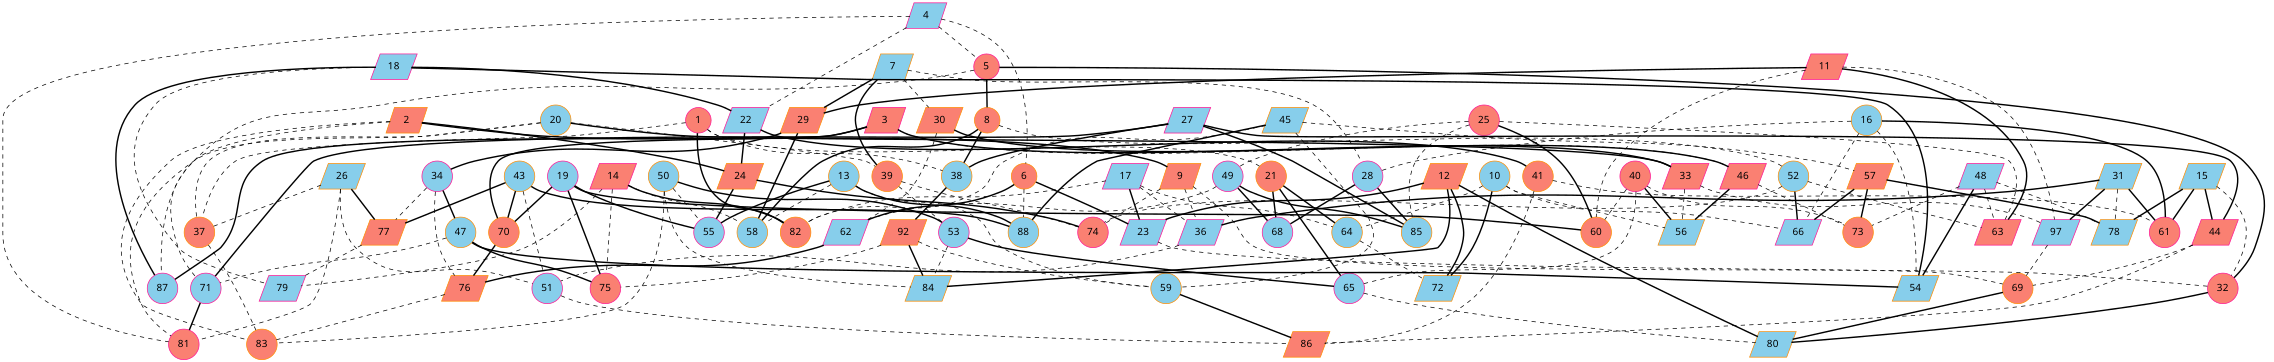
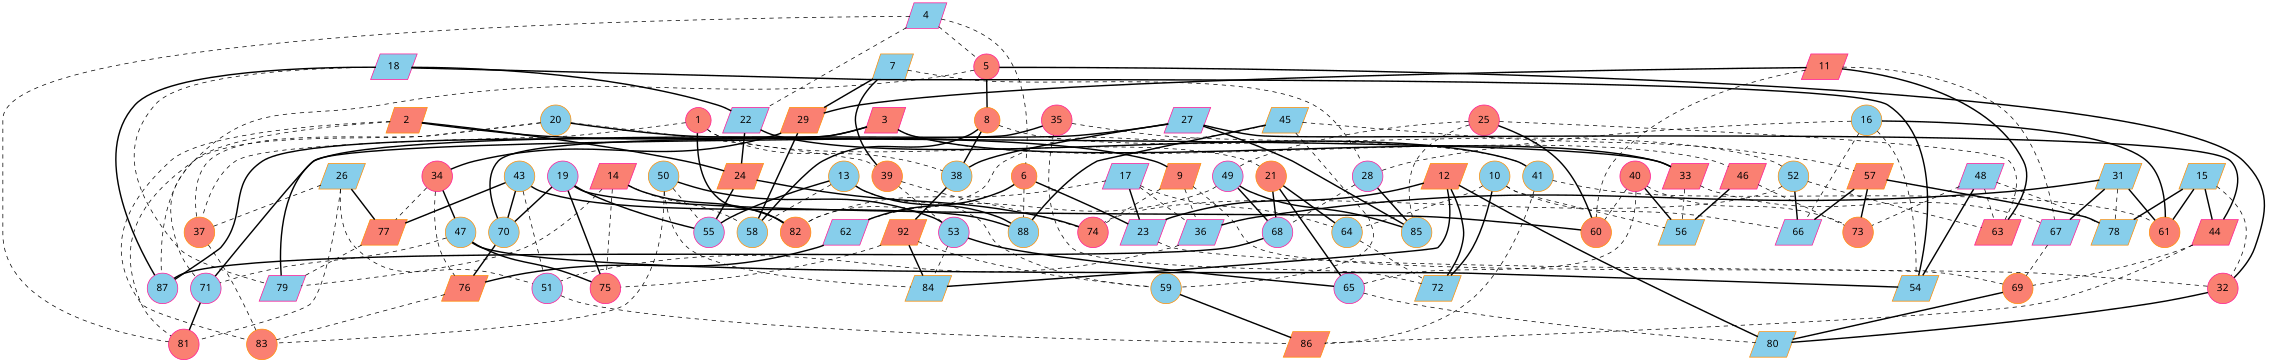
(940, 120) -> none
none -> (1057, 120)
(437, 176) -> (437, 176)
(1538, 176) -> (1538, 176)
(1323, 204) -> (1323, 204)
(504, 232) -> (504, 232)
(2056, 232) -> (2056, 232)
(2165, 232) -> (2165, 232)
none -> (664, 254)
